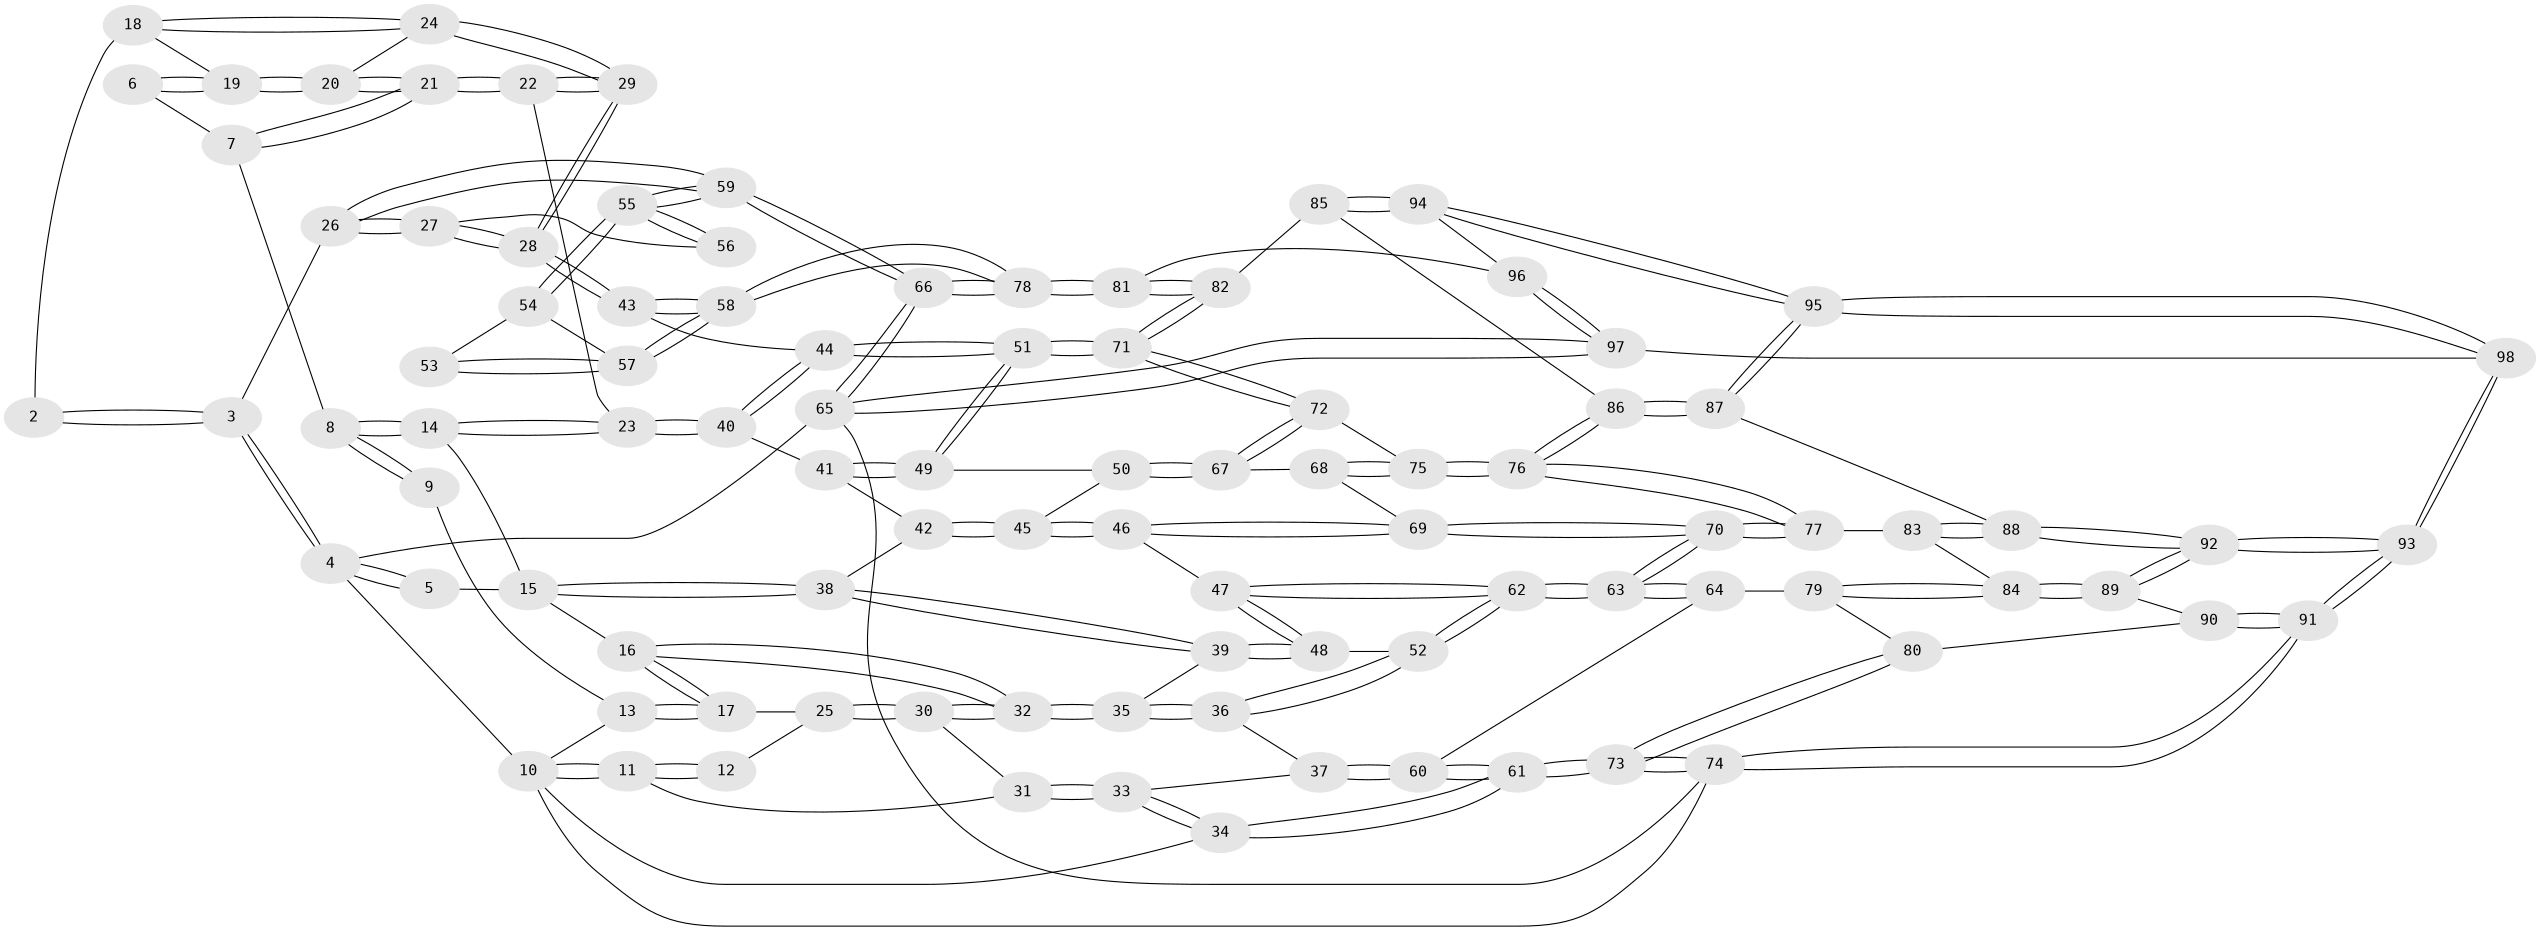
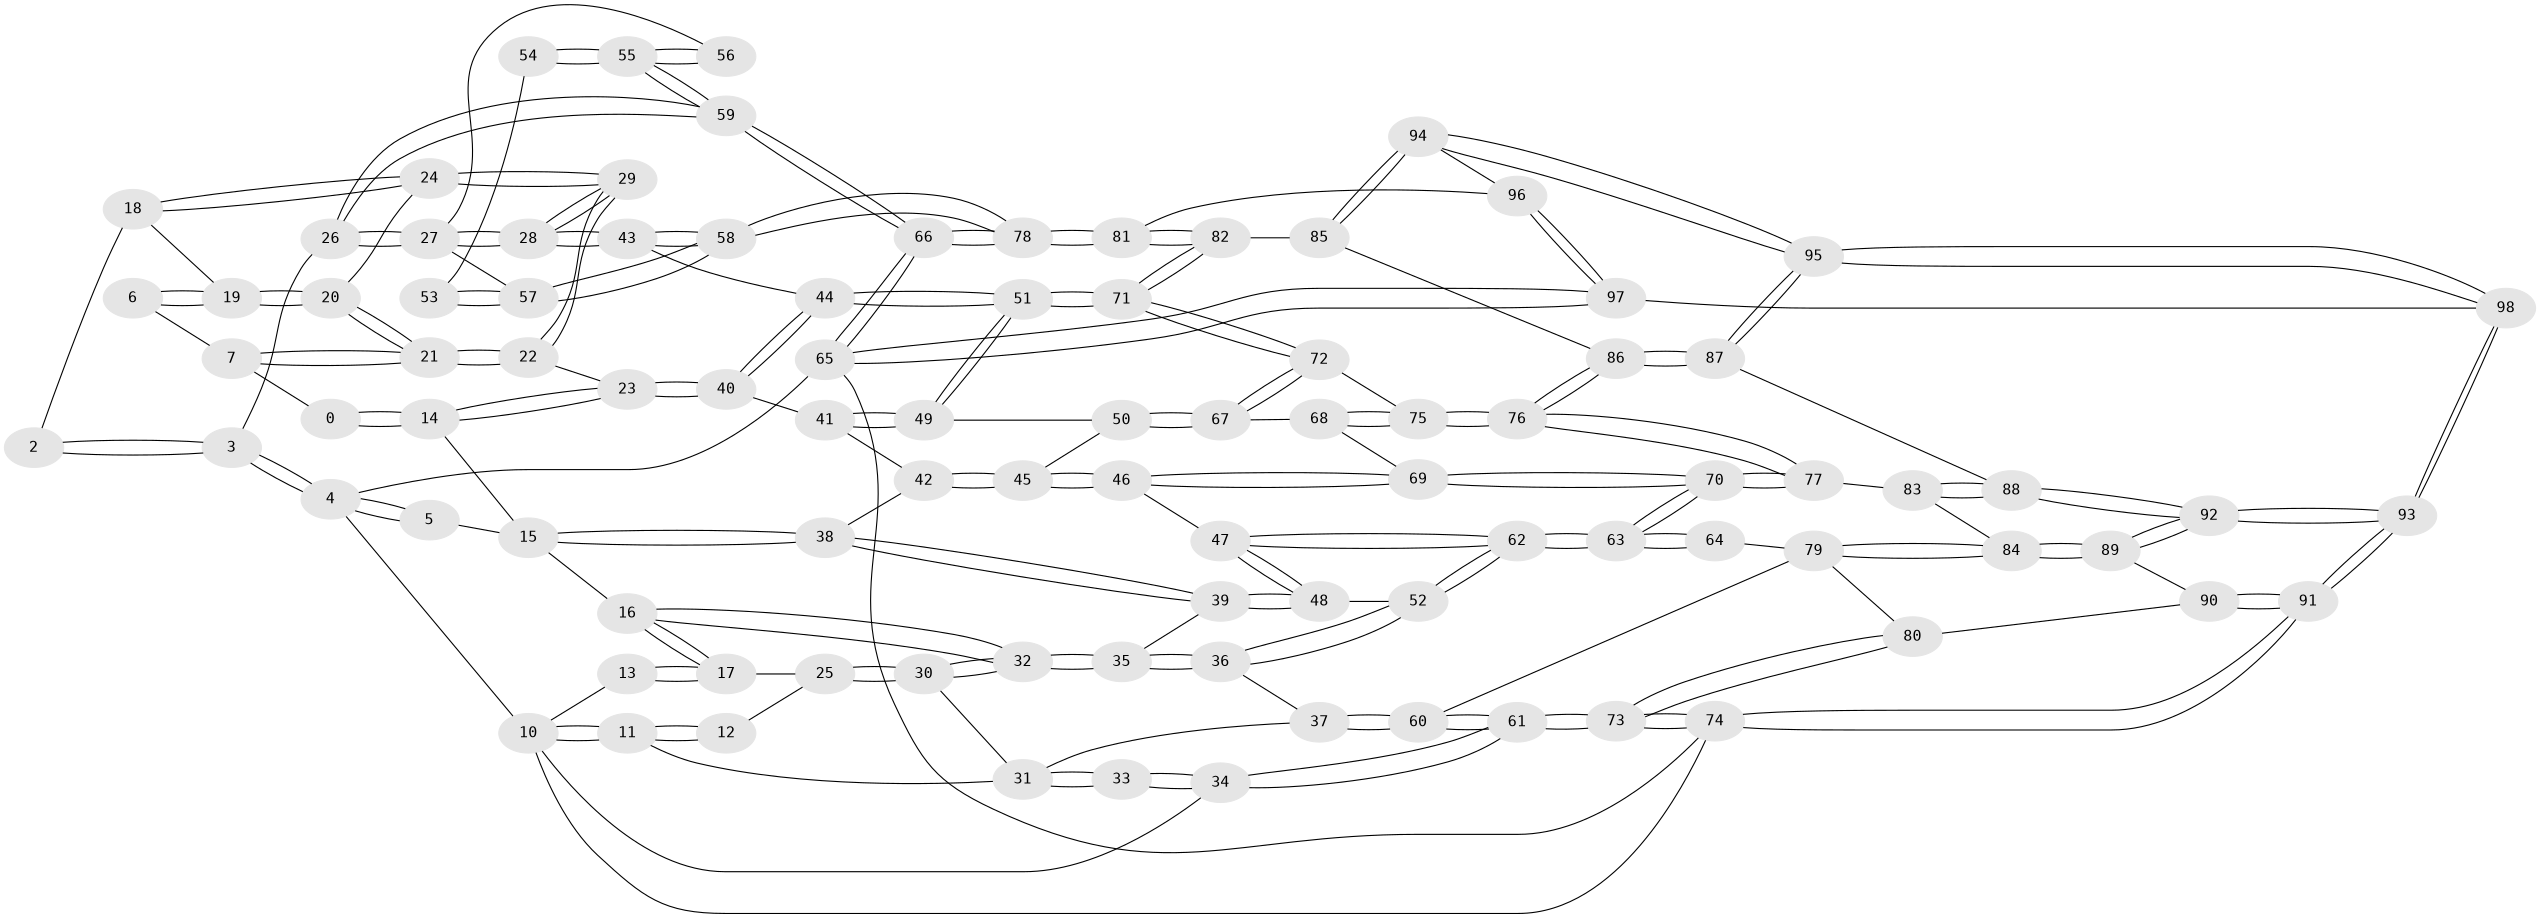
(577, 335) -> (479, 269)
(331, 428) -> (331, 419)
(430, 488) -> none
(1567, 682) -> (1616, 637)
(1221, 782) -> (1166, 735)
